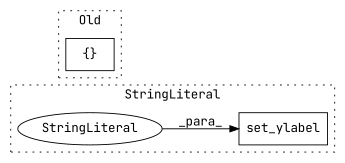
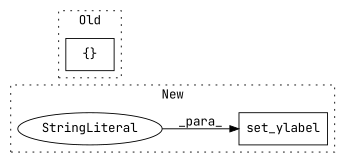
(173, 95) -> (173, 95)
